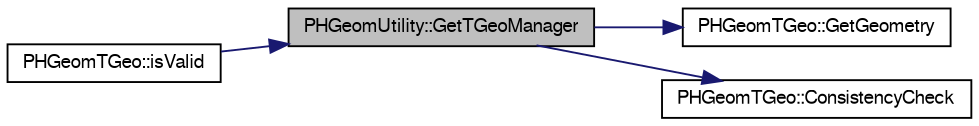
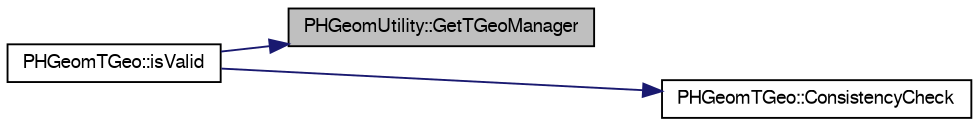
(817, 27) -> none
(619, 61) -> (432, 79)
